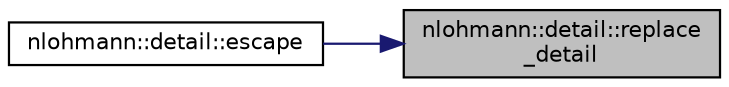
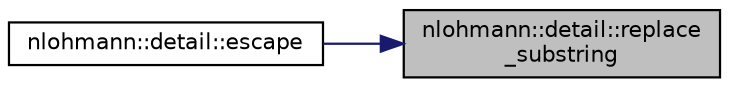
(562, 44) -> (562, 44)
